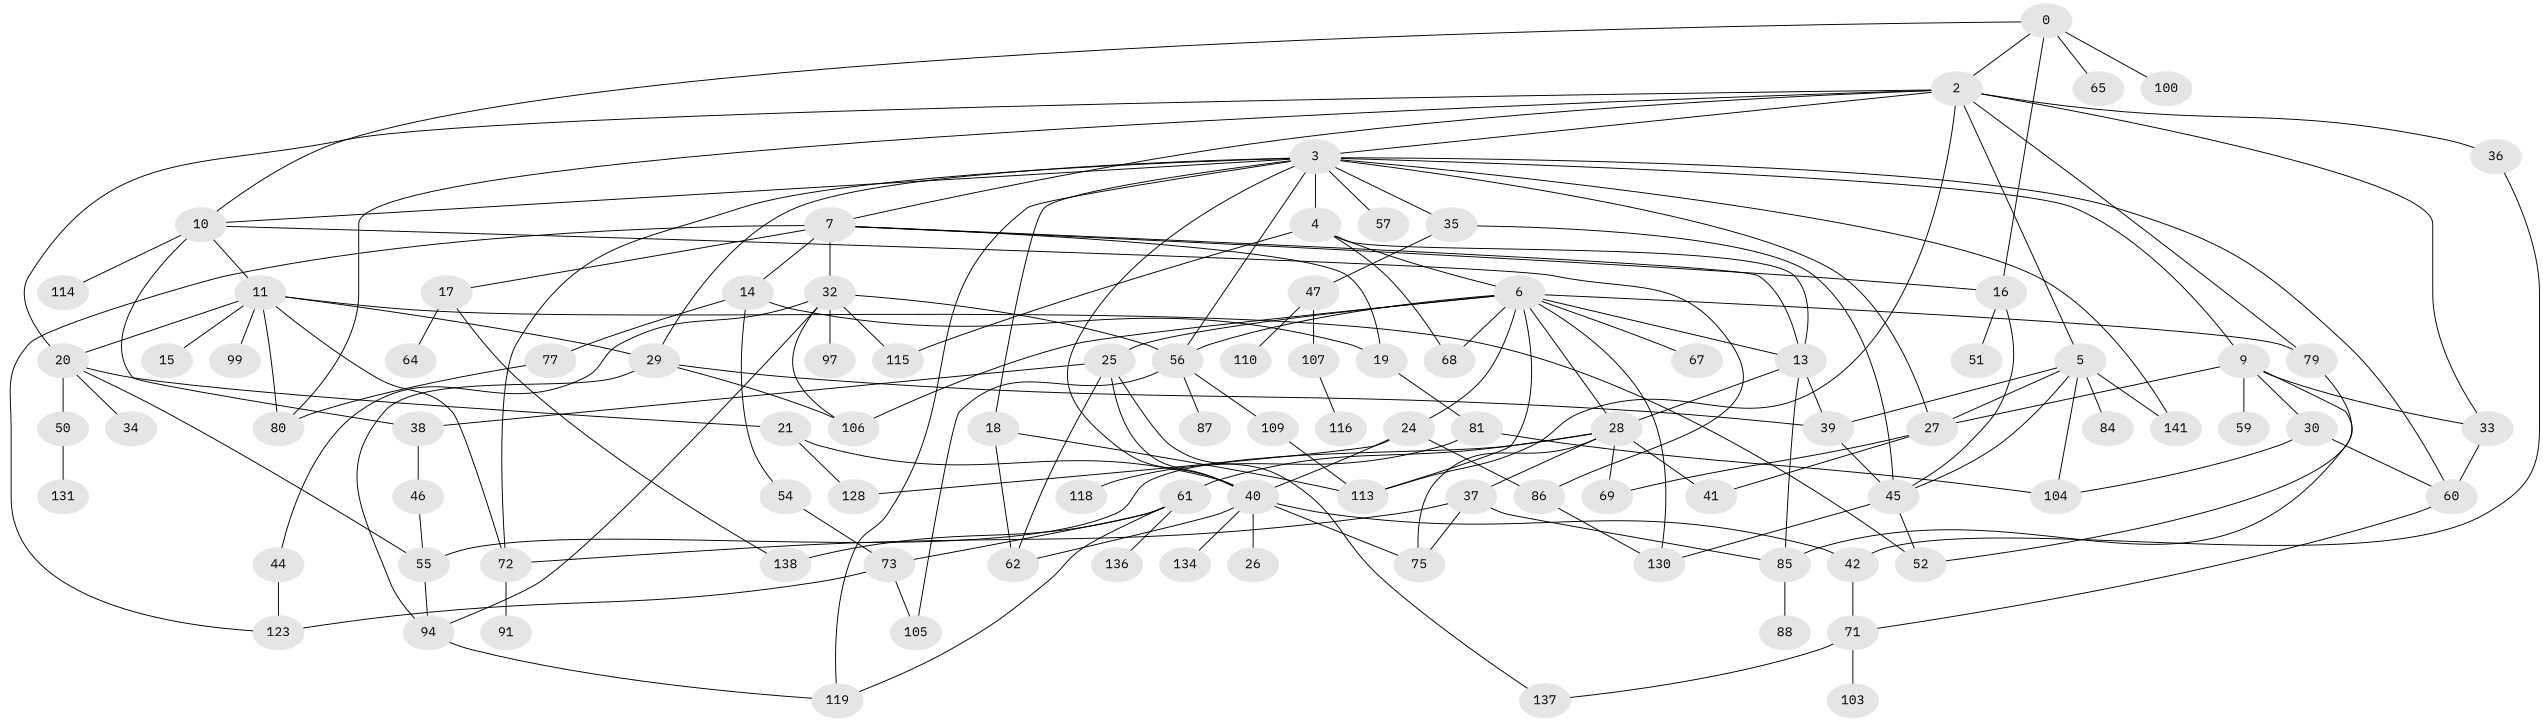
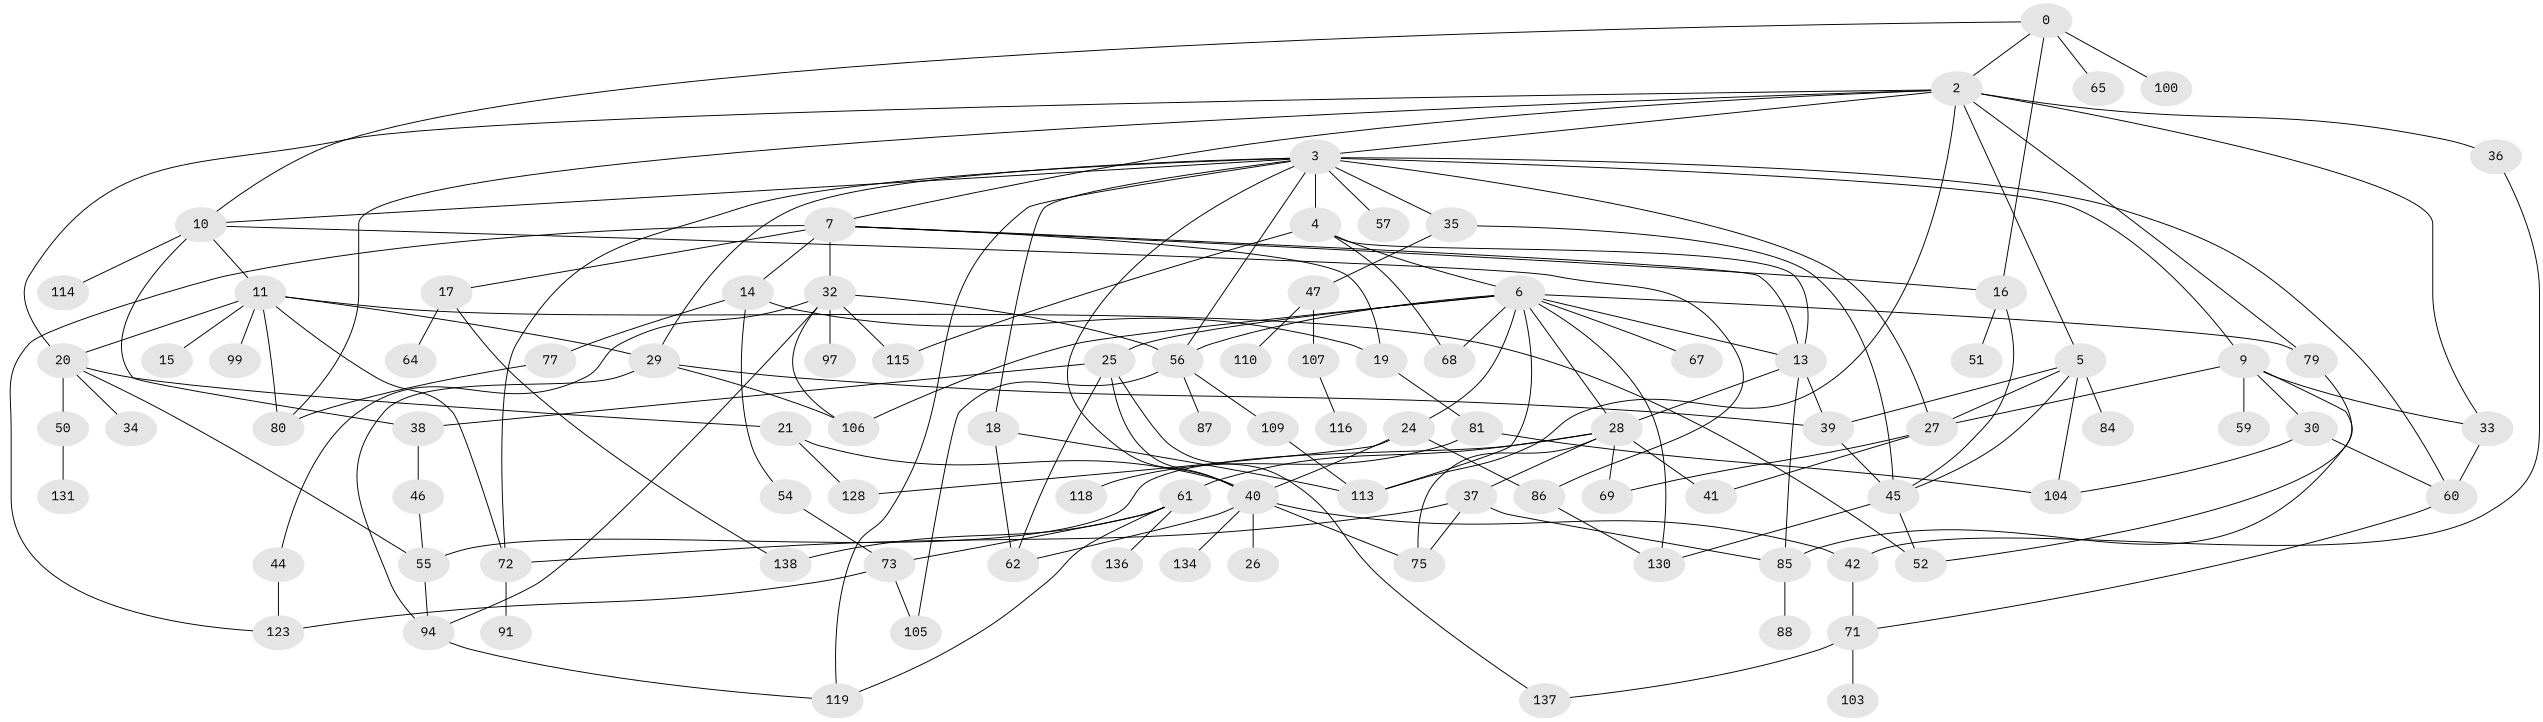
(2176, 429) -> none
